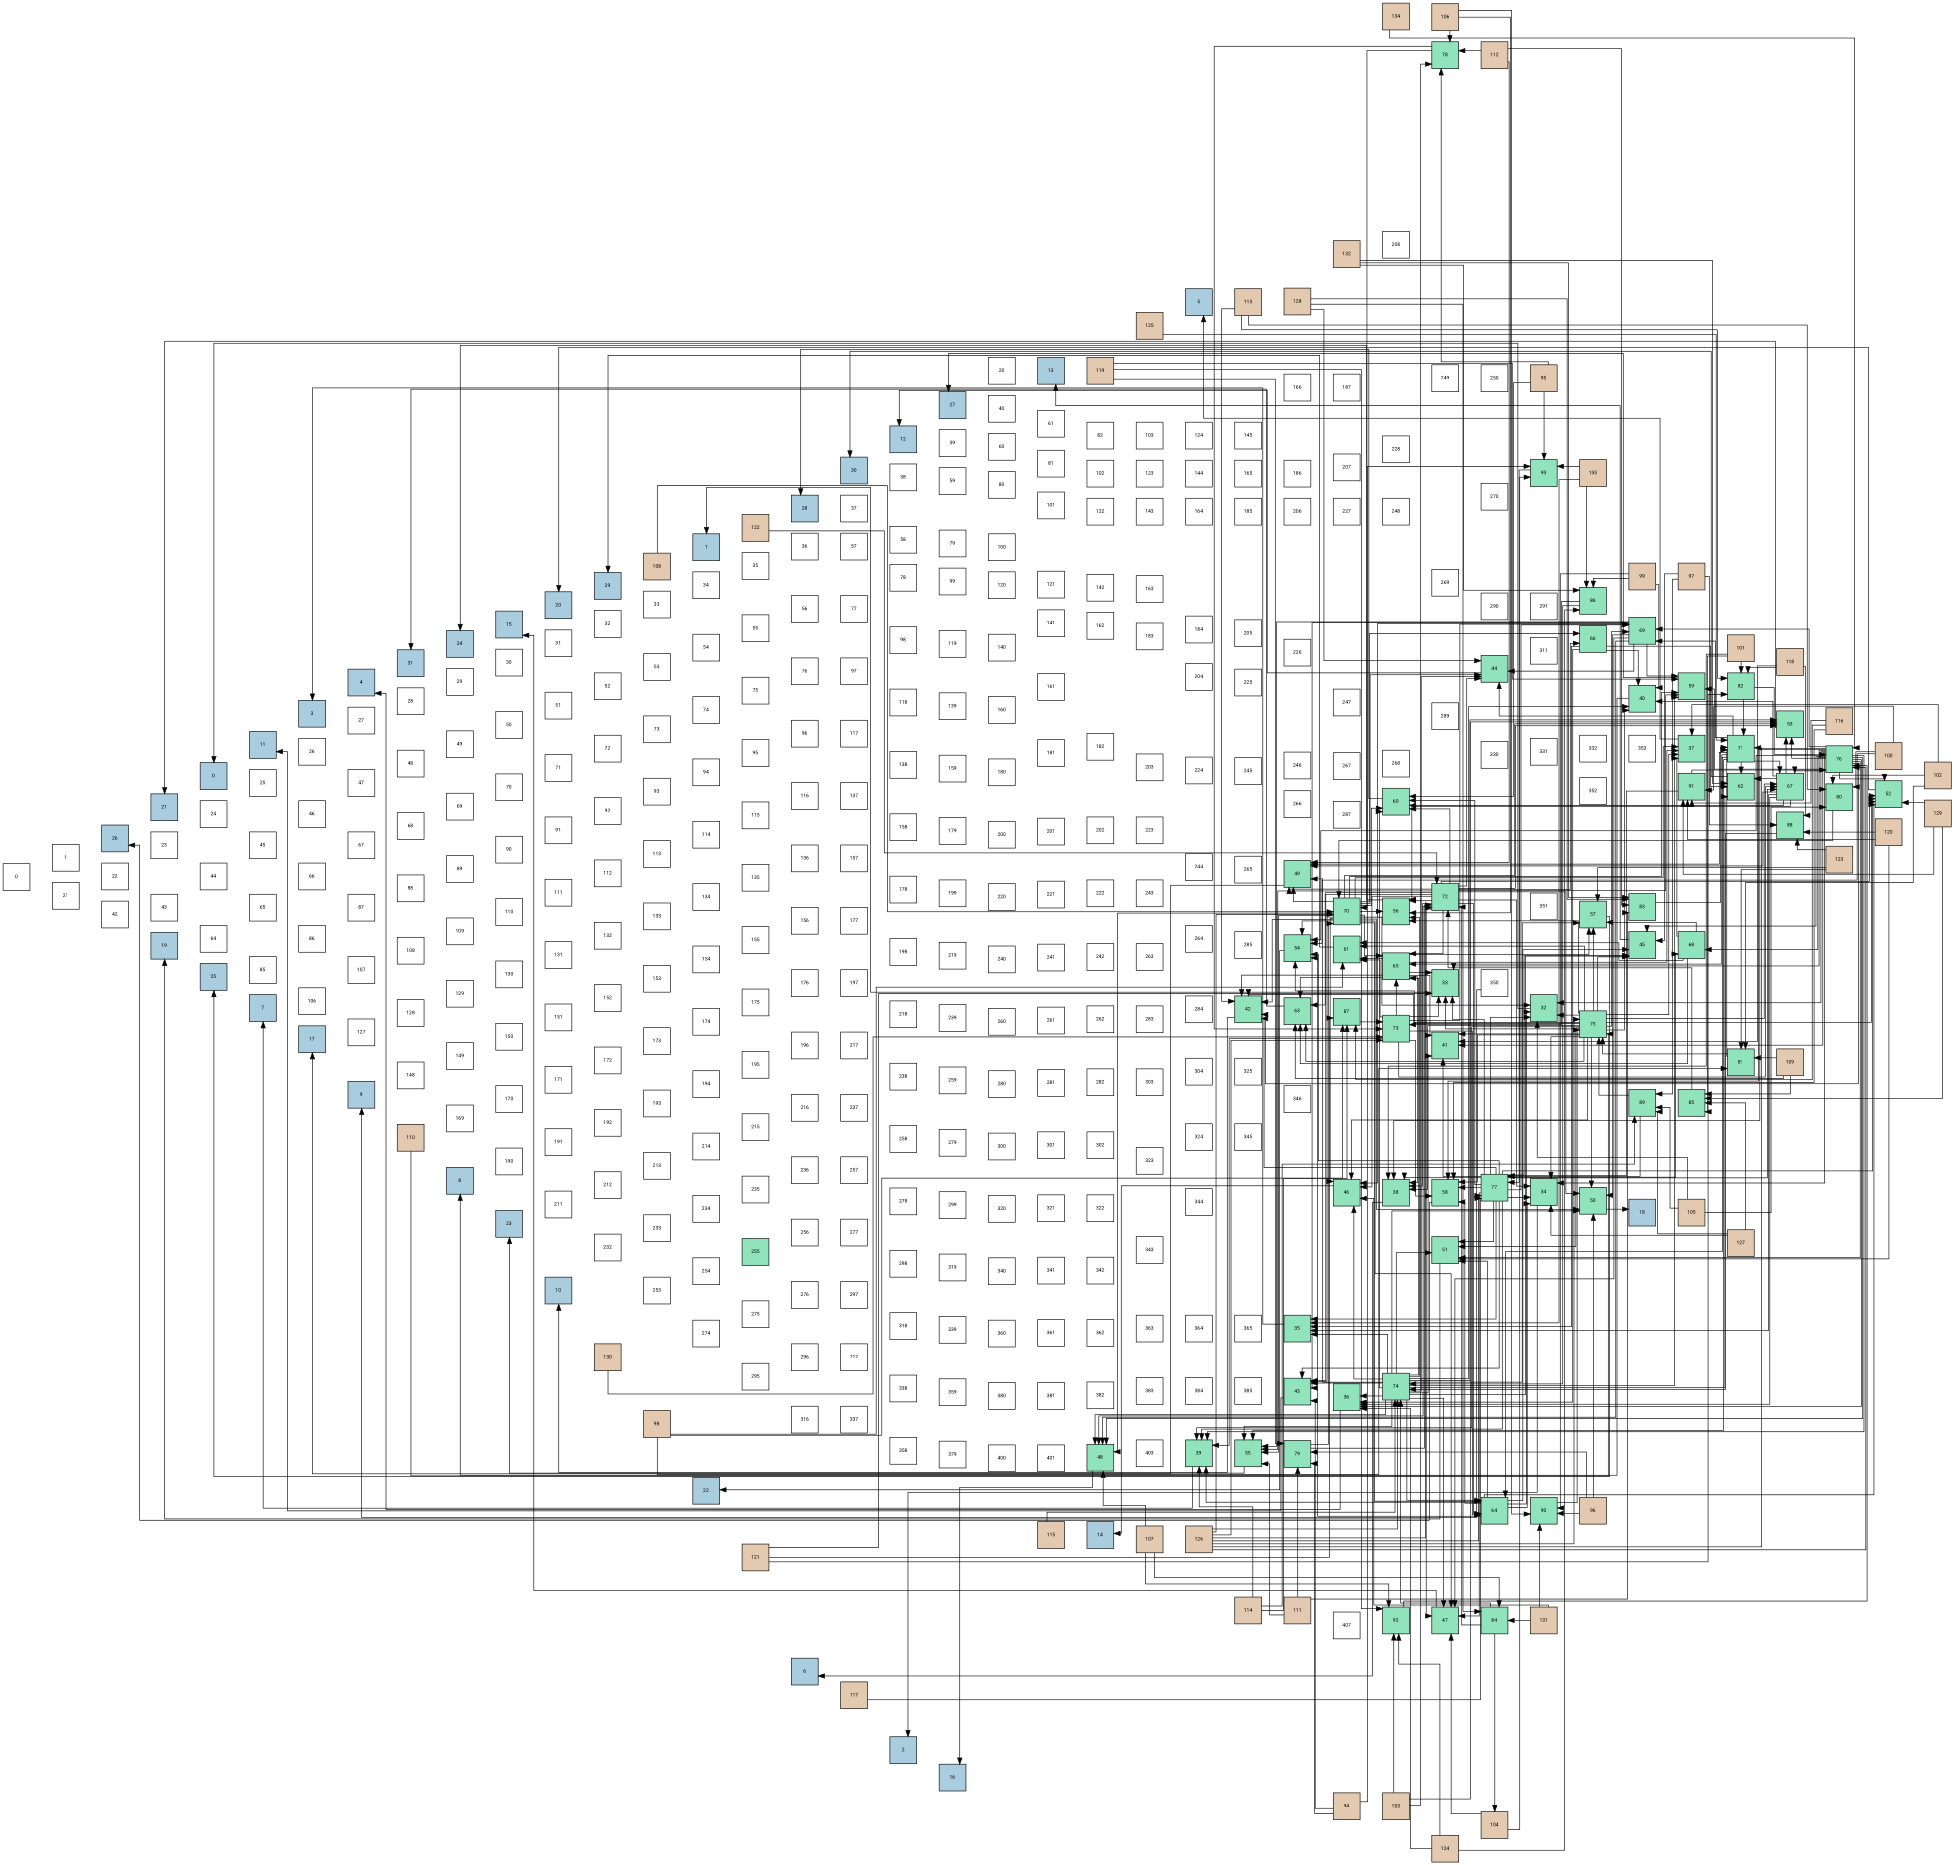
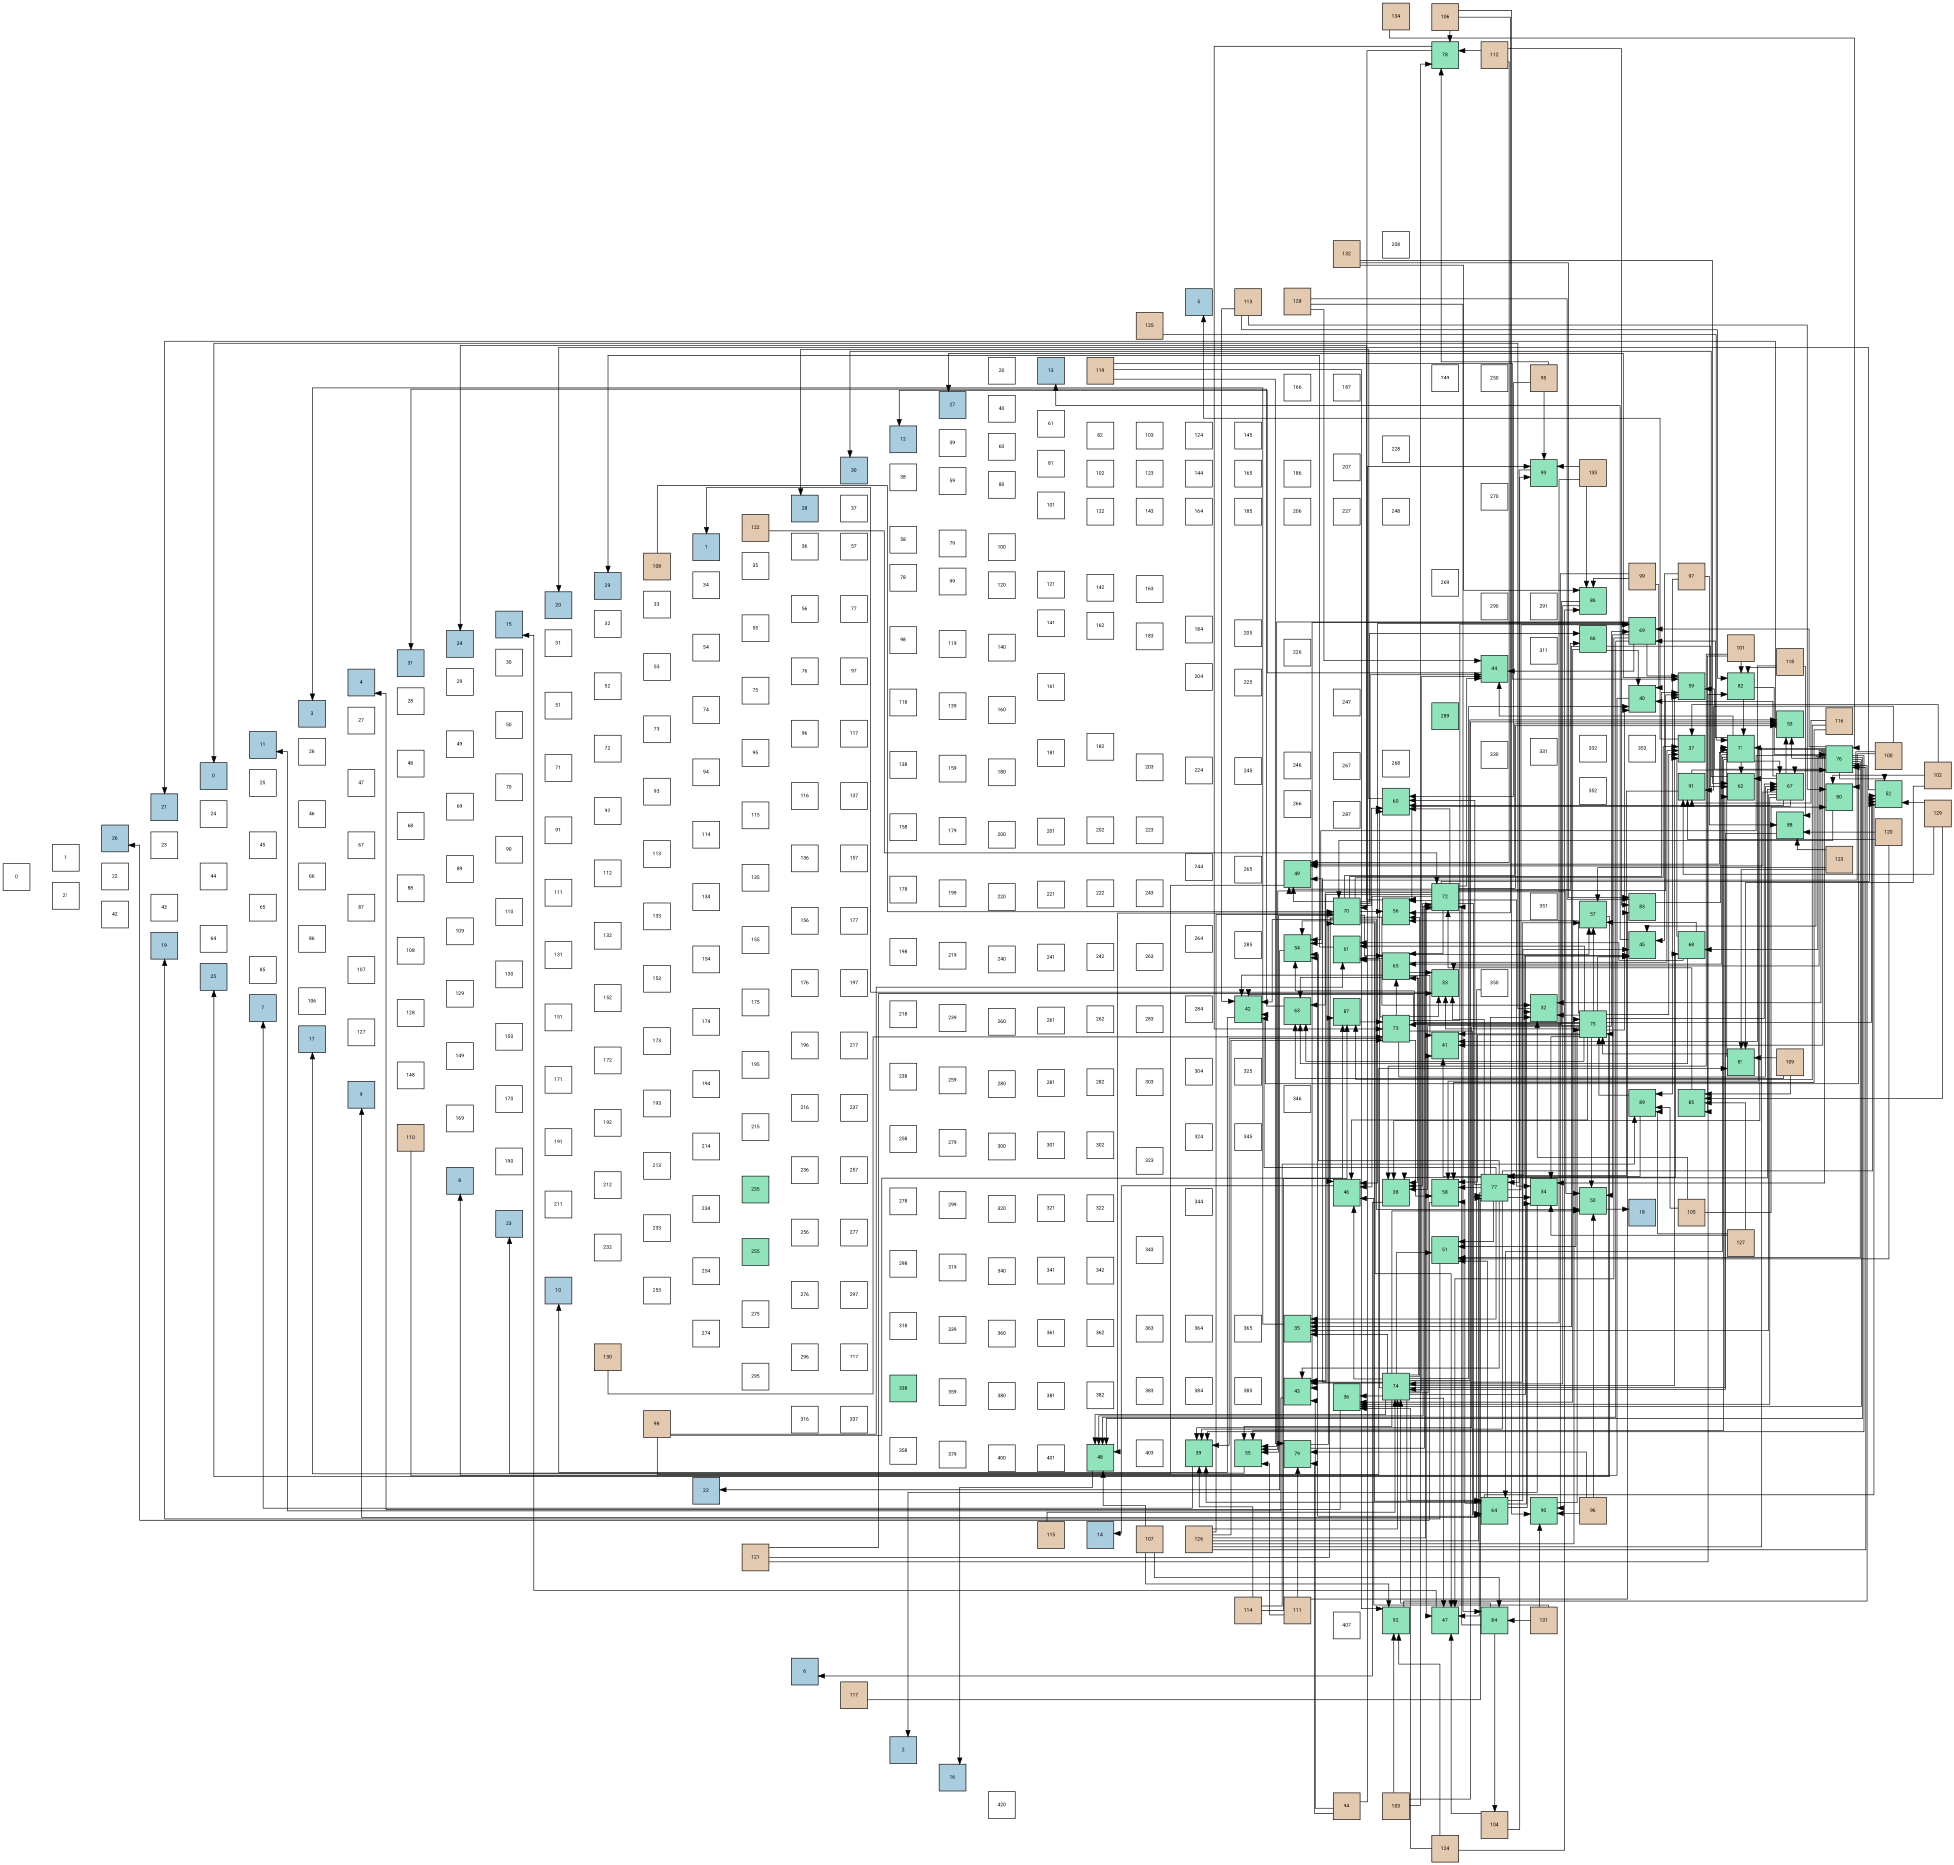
(1445, 716) -> (1445, 716)
(756, 1190) -> (756, 1190)
(903, 1388) -> (903, 1388)
none -> (1002, 1805)
